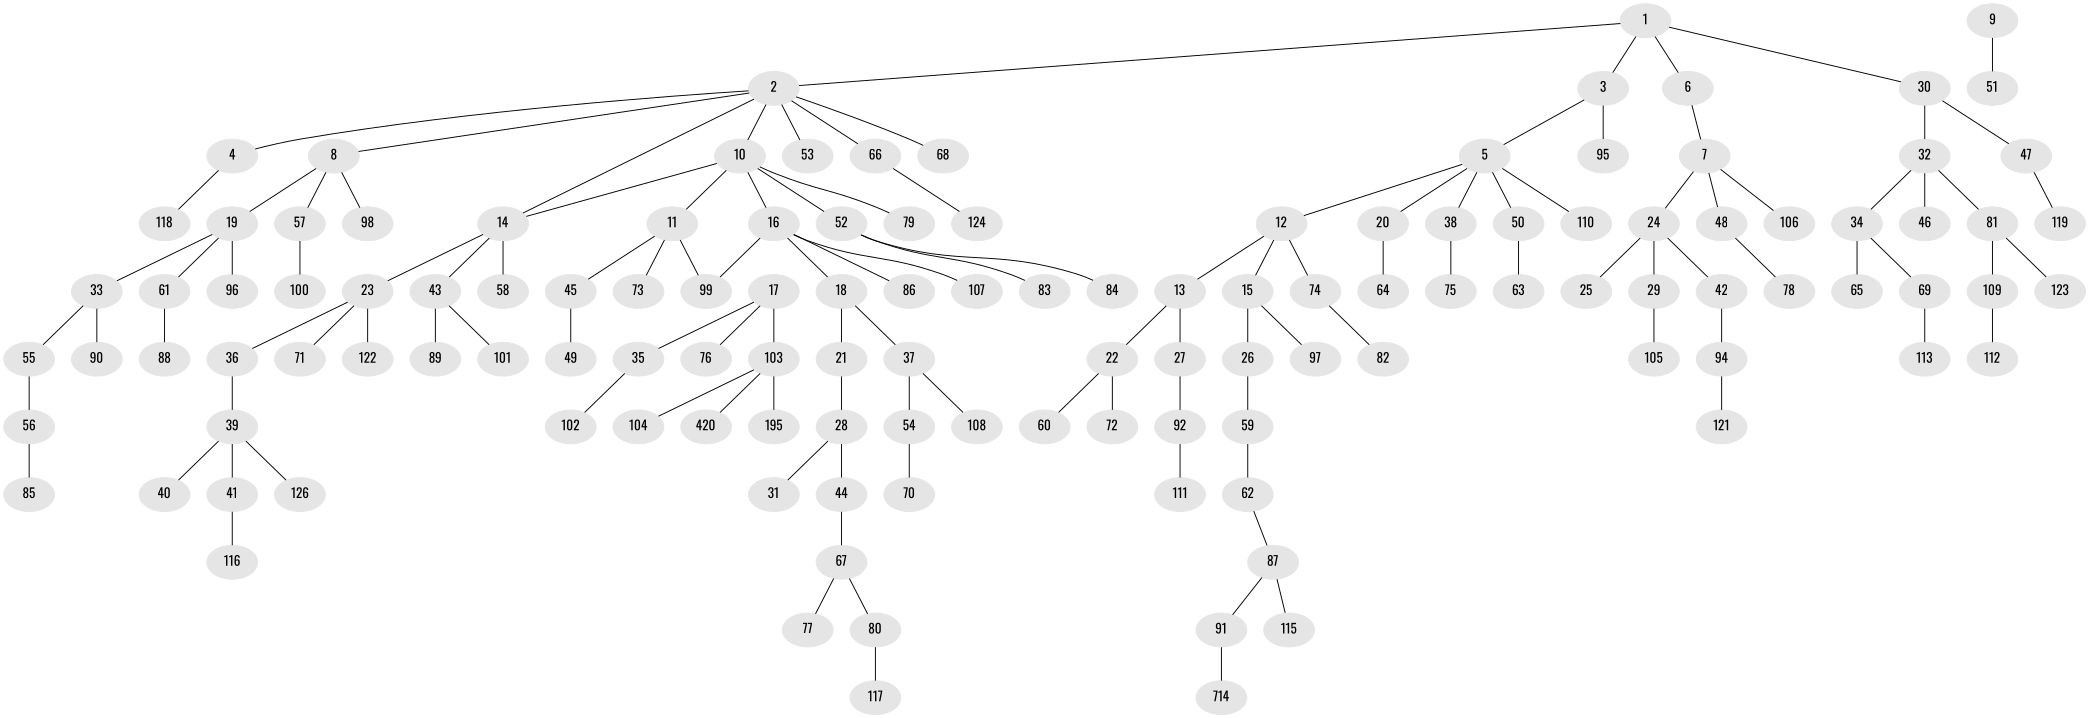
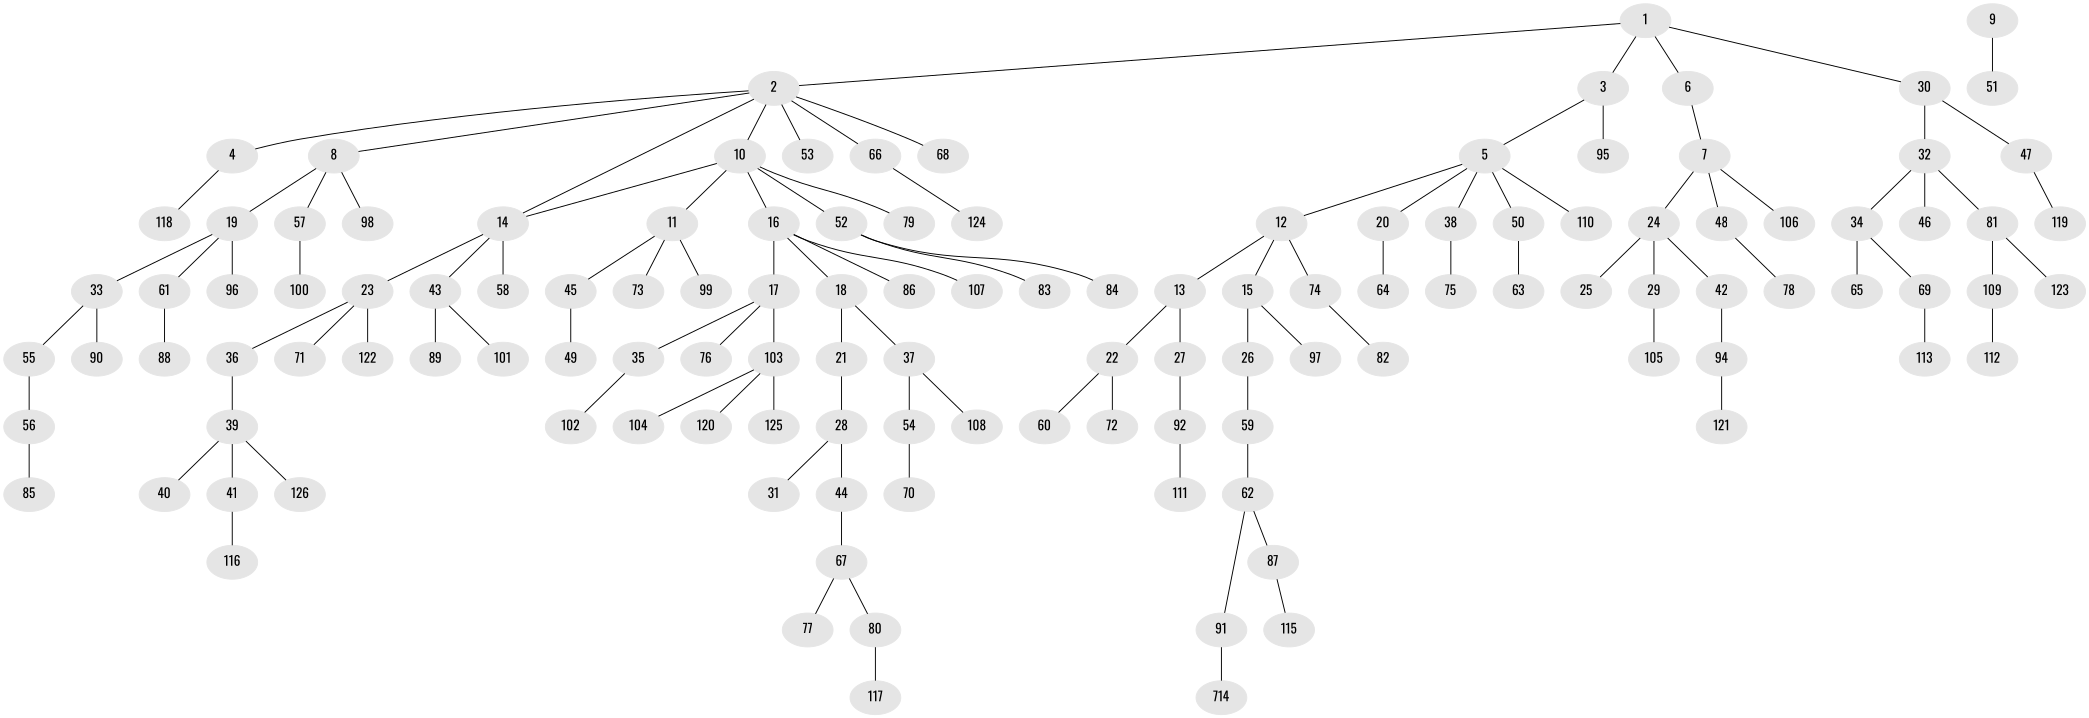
(740, 258) -> (774, 258)
(706, 427) -> (706, 427)
(774, 427) -> (774, 427)
(1247, 596) -> (1235, 562)
